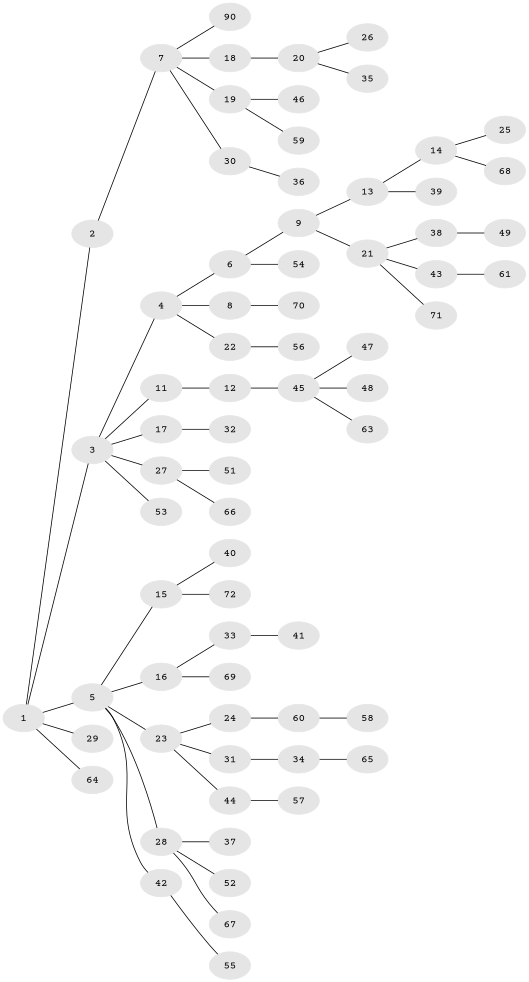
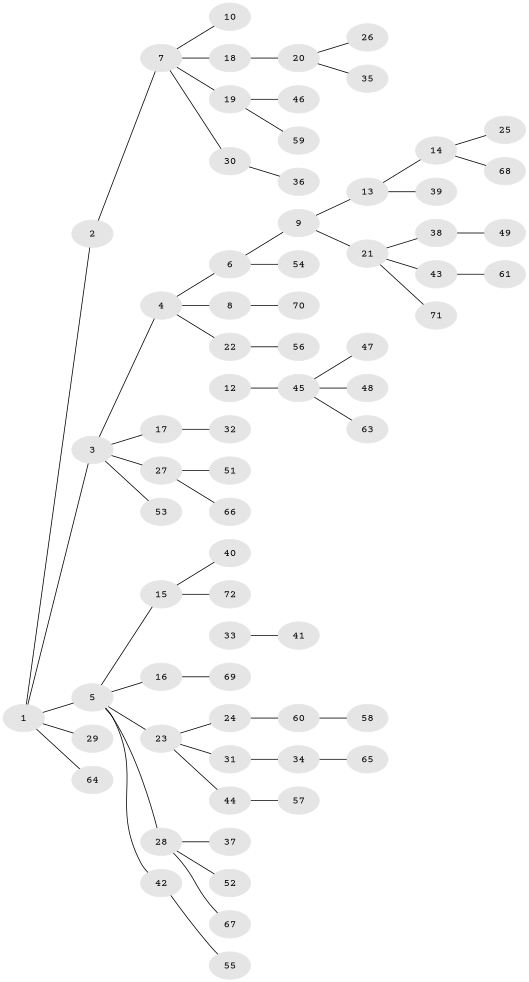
(230, 17) -> (230, 17)
(161, 388) -> none
(196, 656) -> none
